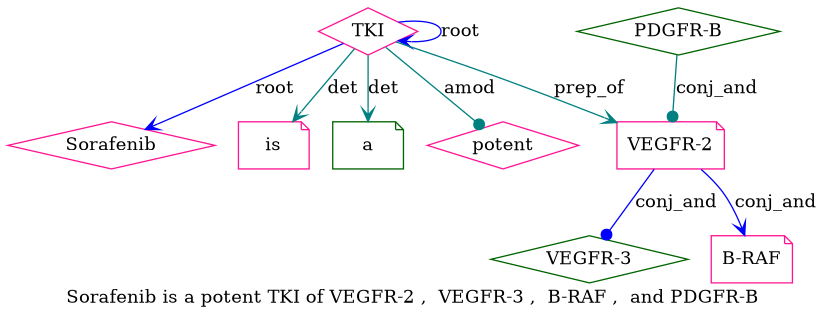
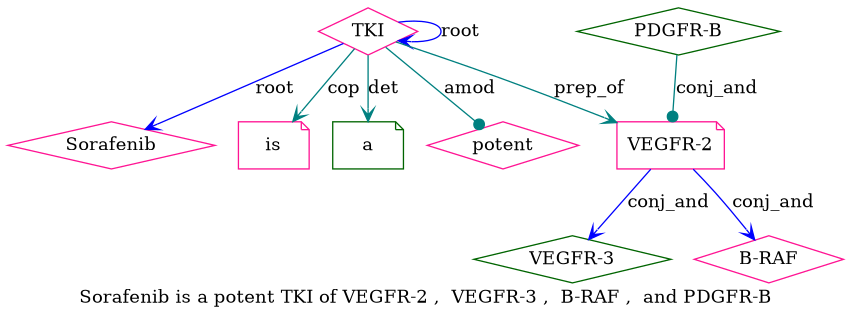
(343, 88) -> (344, 88)
(632, 200) -> (624, 199)
(752, 259) -> (769, 259)
